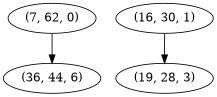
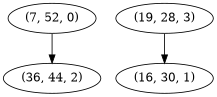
(52, 18) -> (52, 18)
(165, 44) -> (165, 44)
(52, 78) -> (52, 78)
